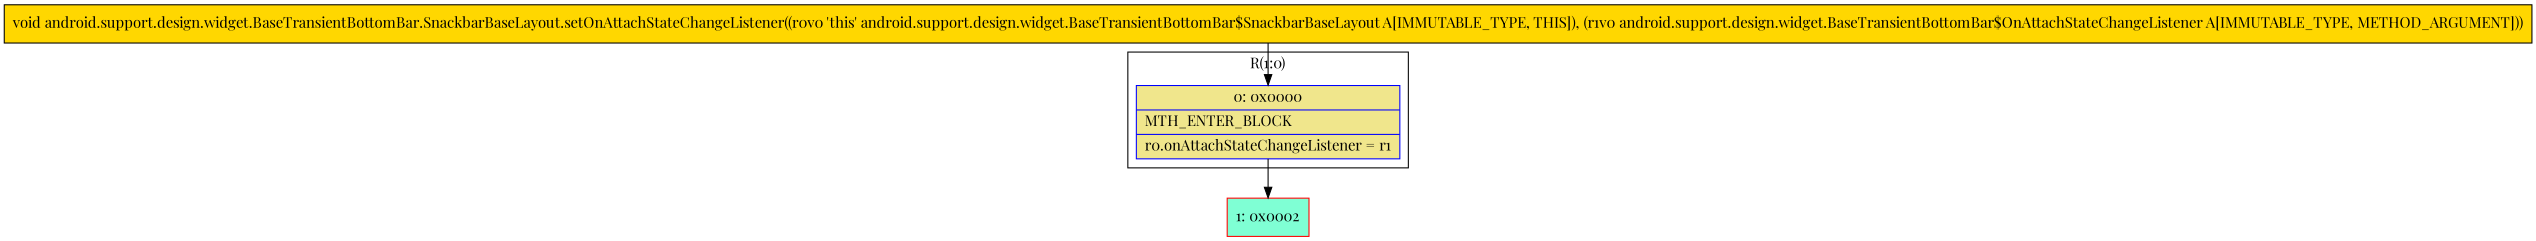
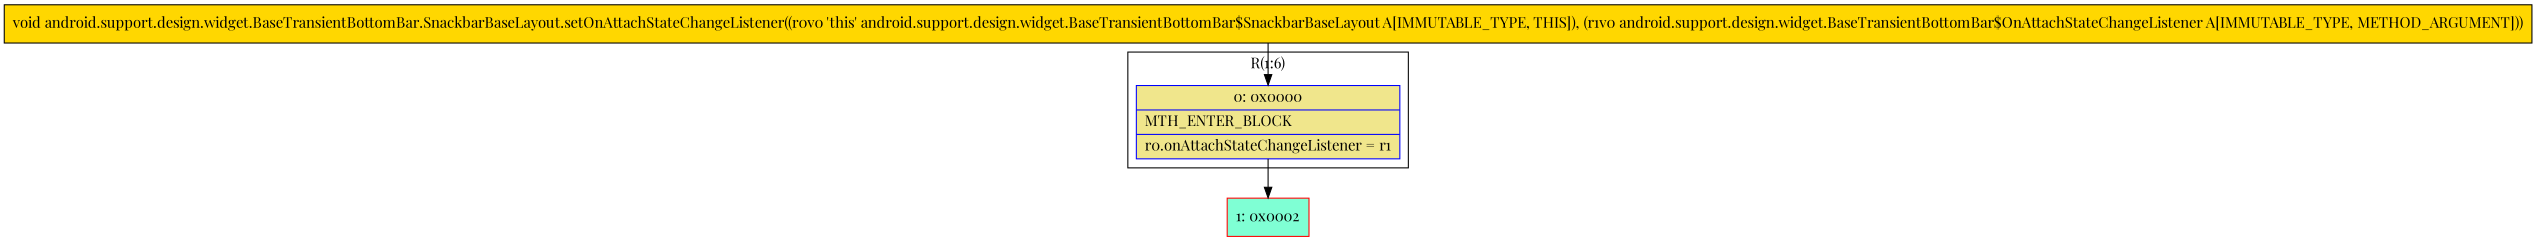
(1268, 64) -> (1268, 64)
